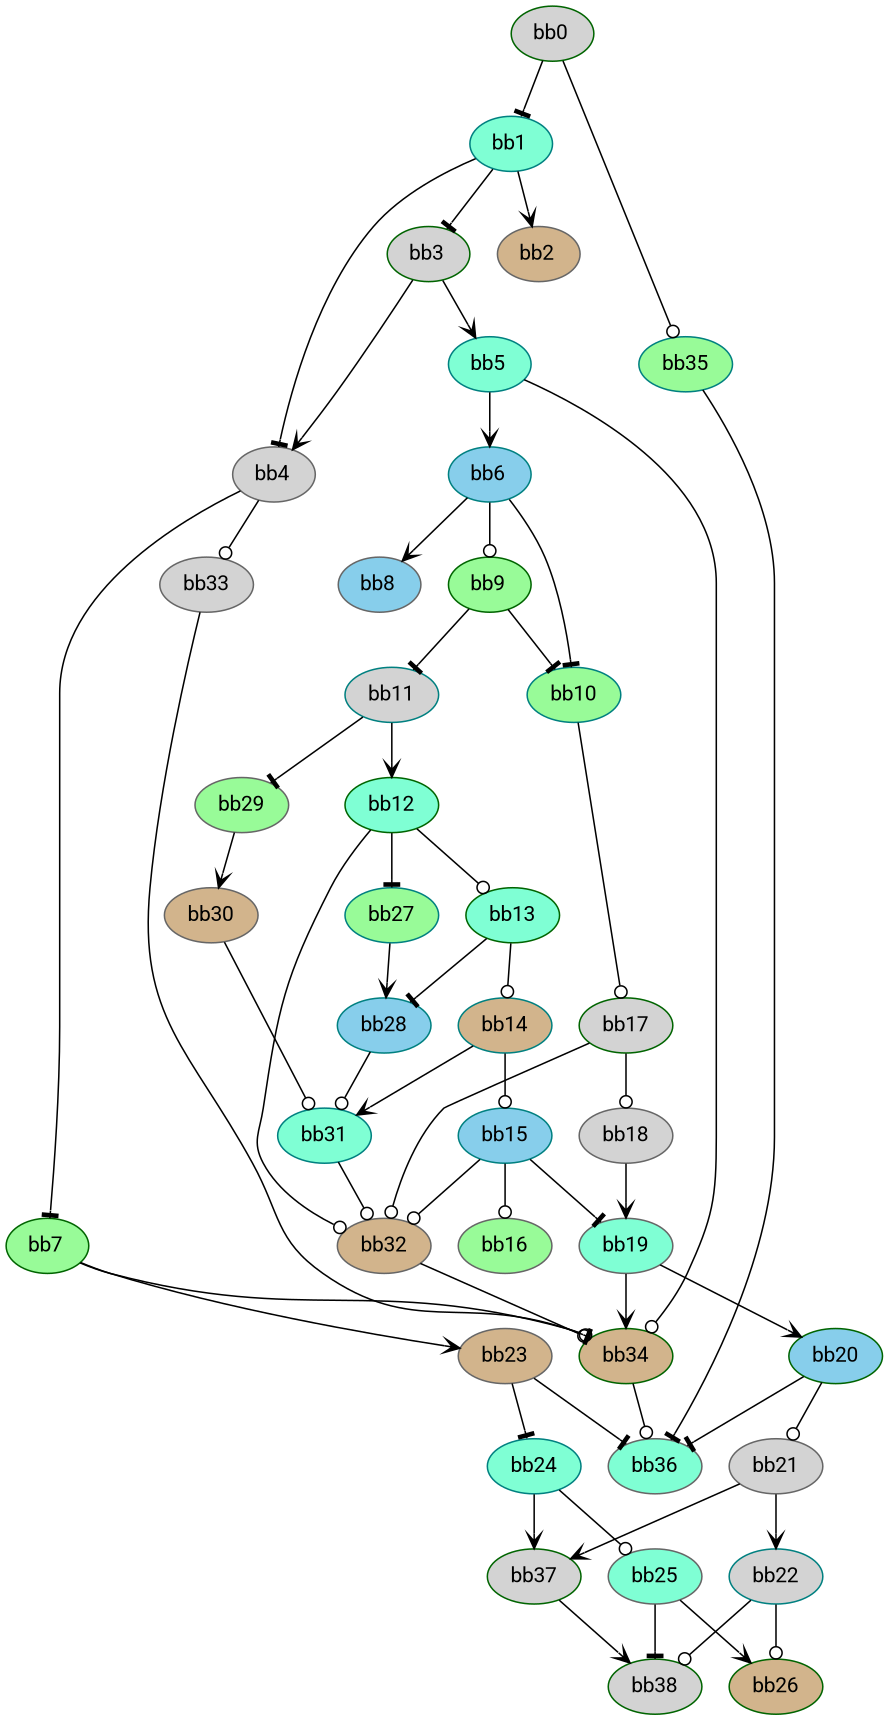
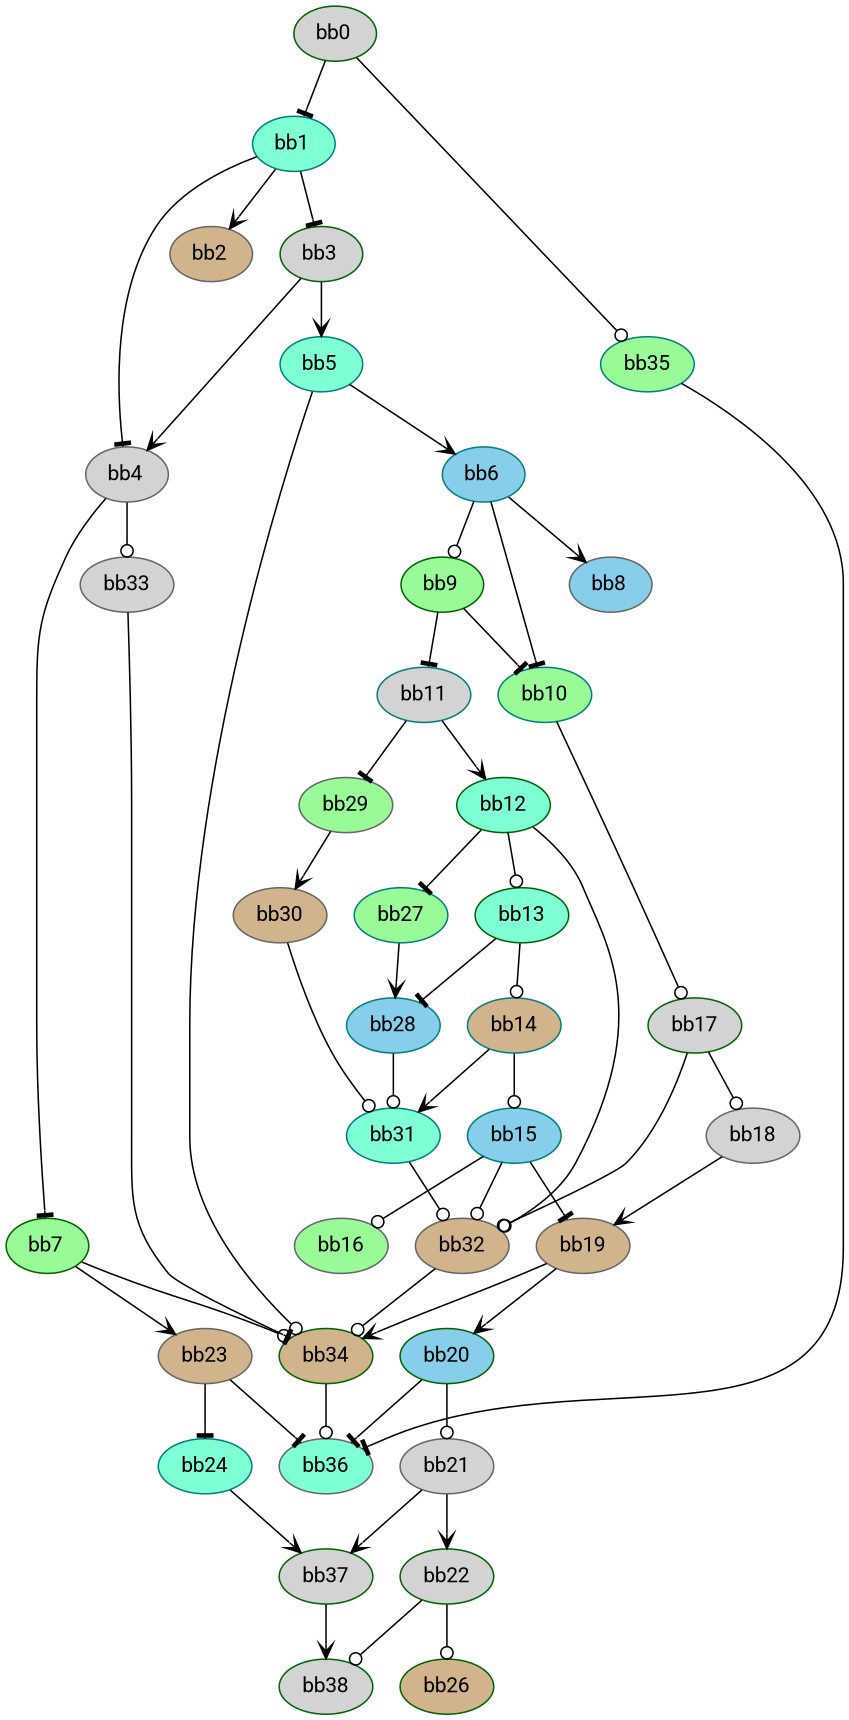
(626, 1246) -> (583, 1246)
(655, 1576) -> none
(776, 1576) -> (447, 1576)
